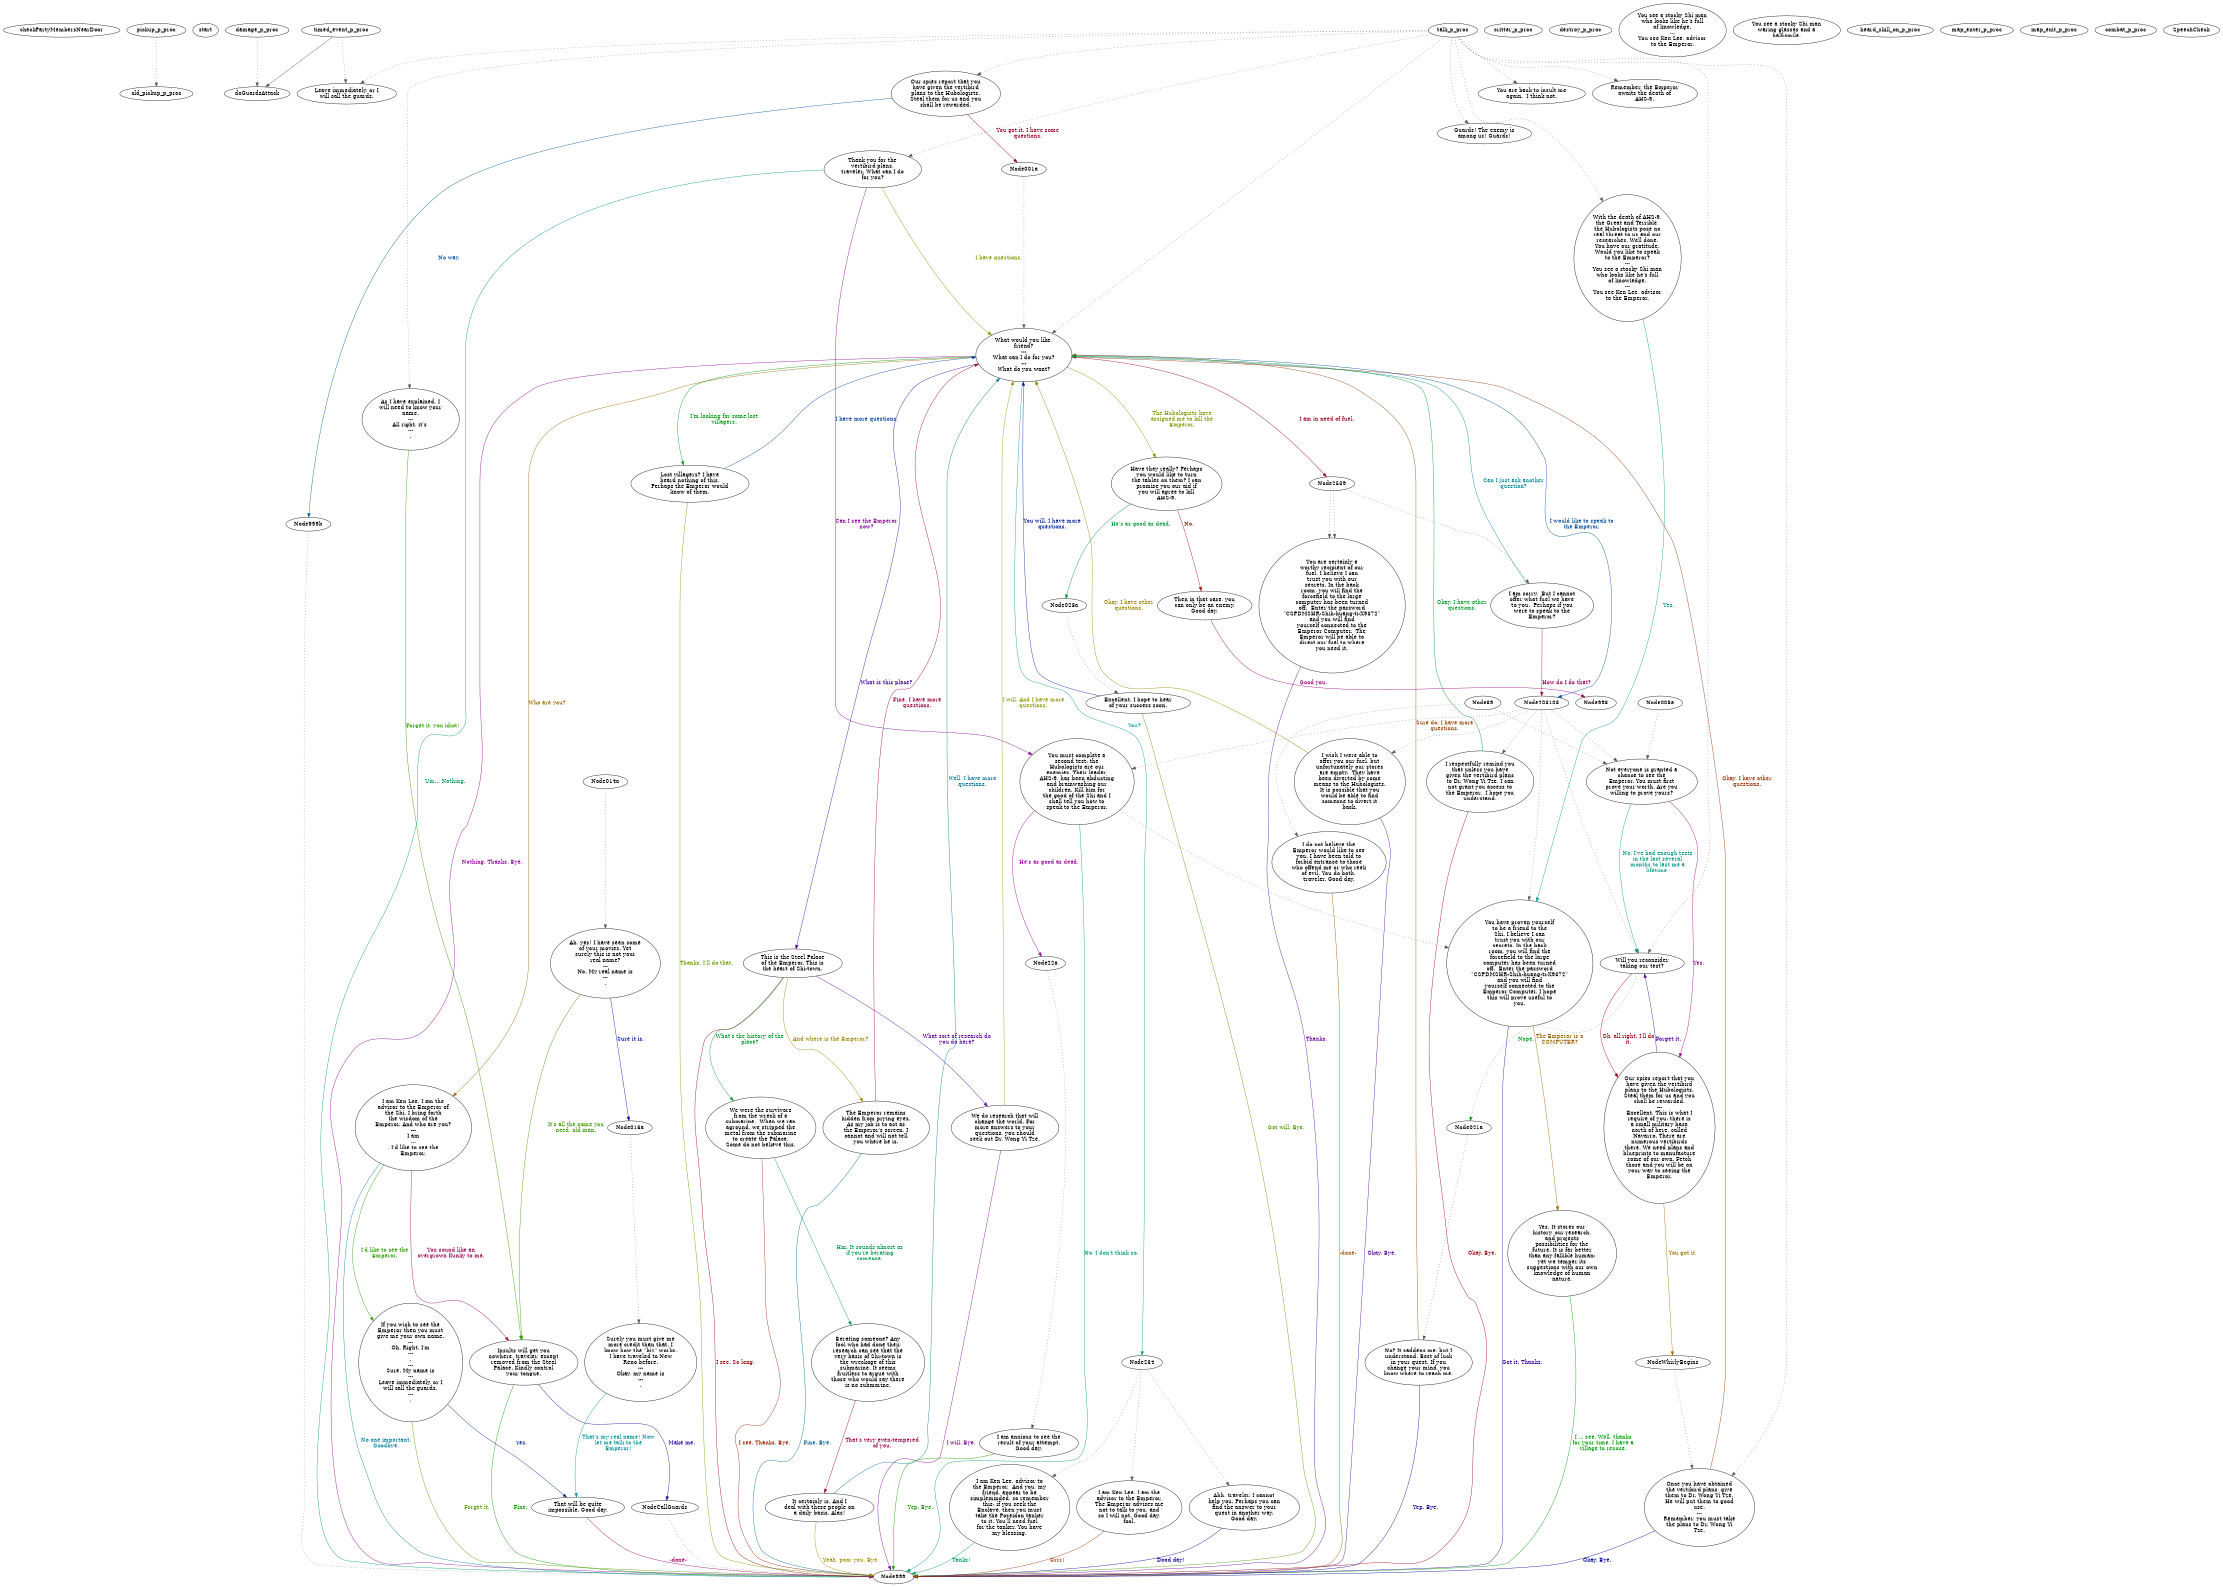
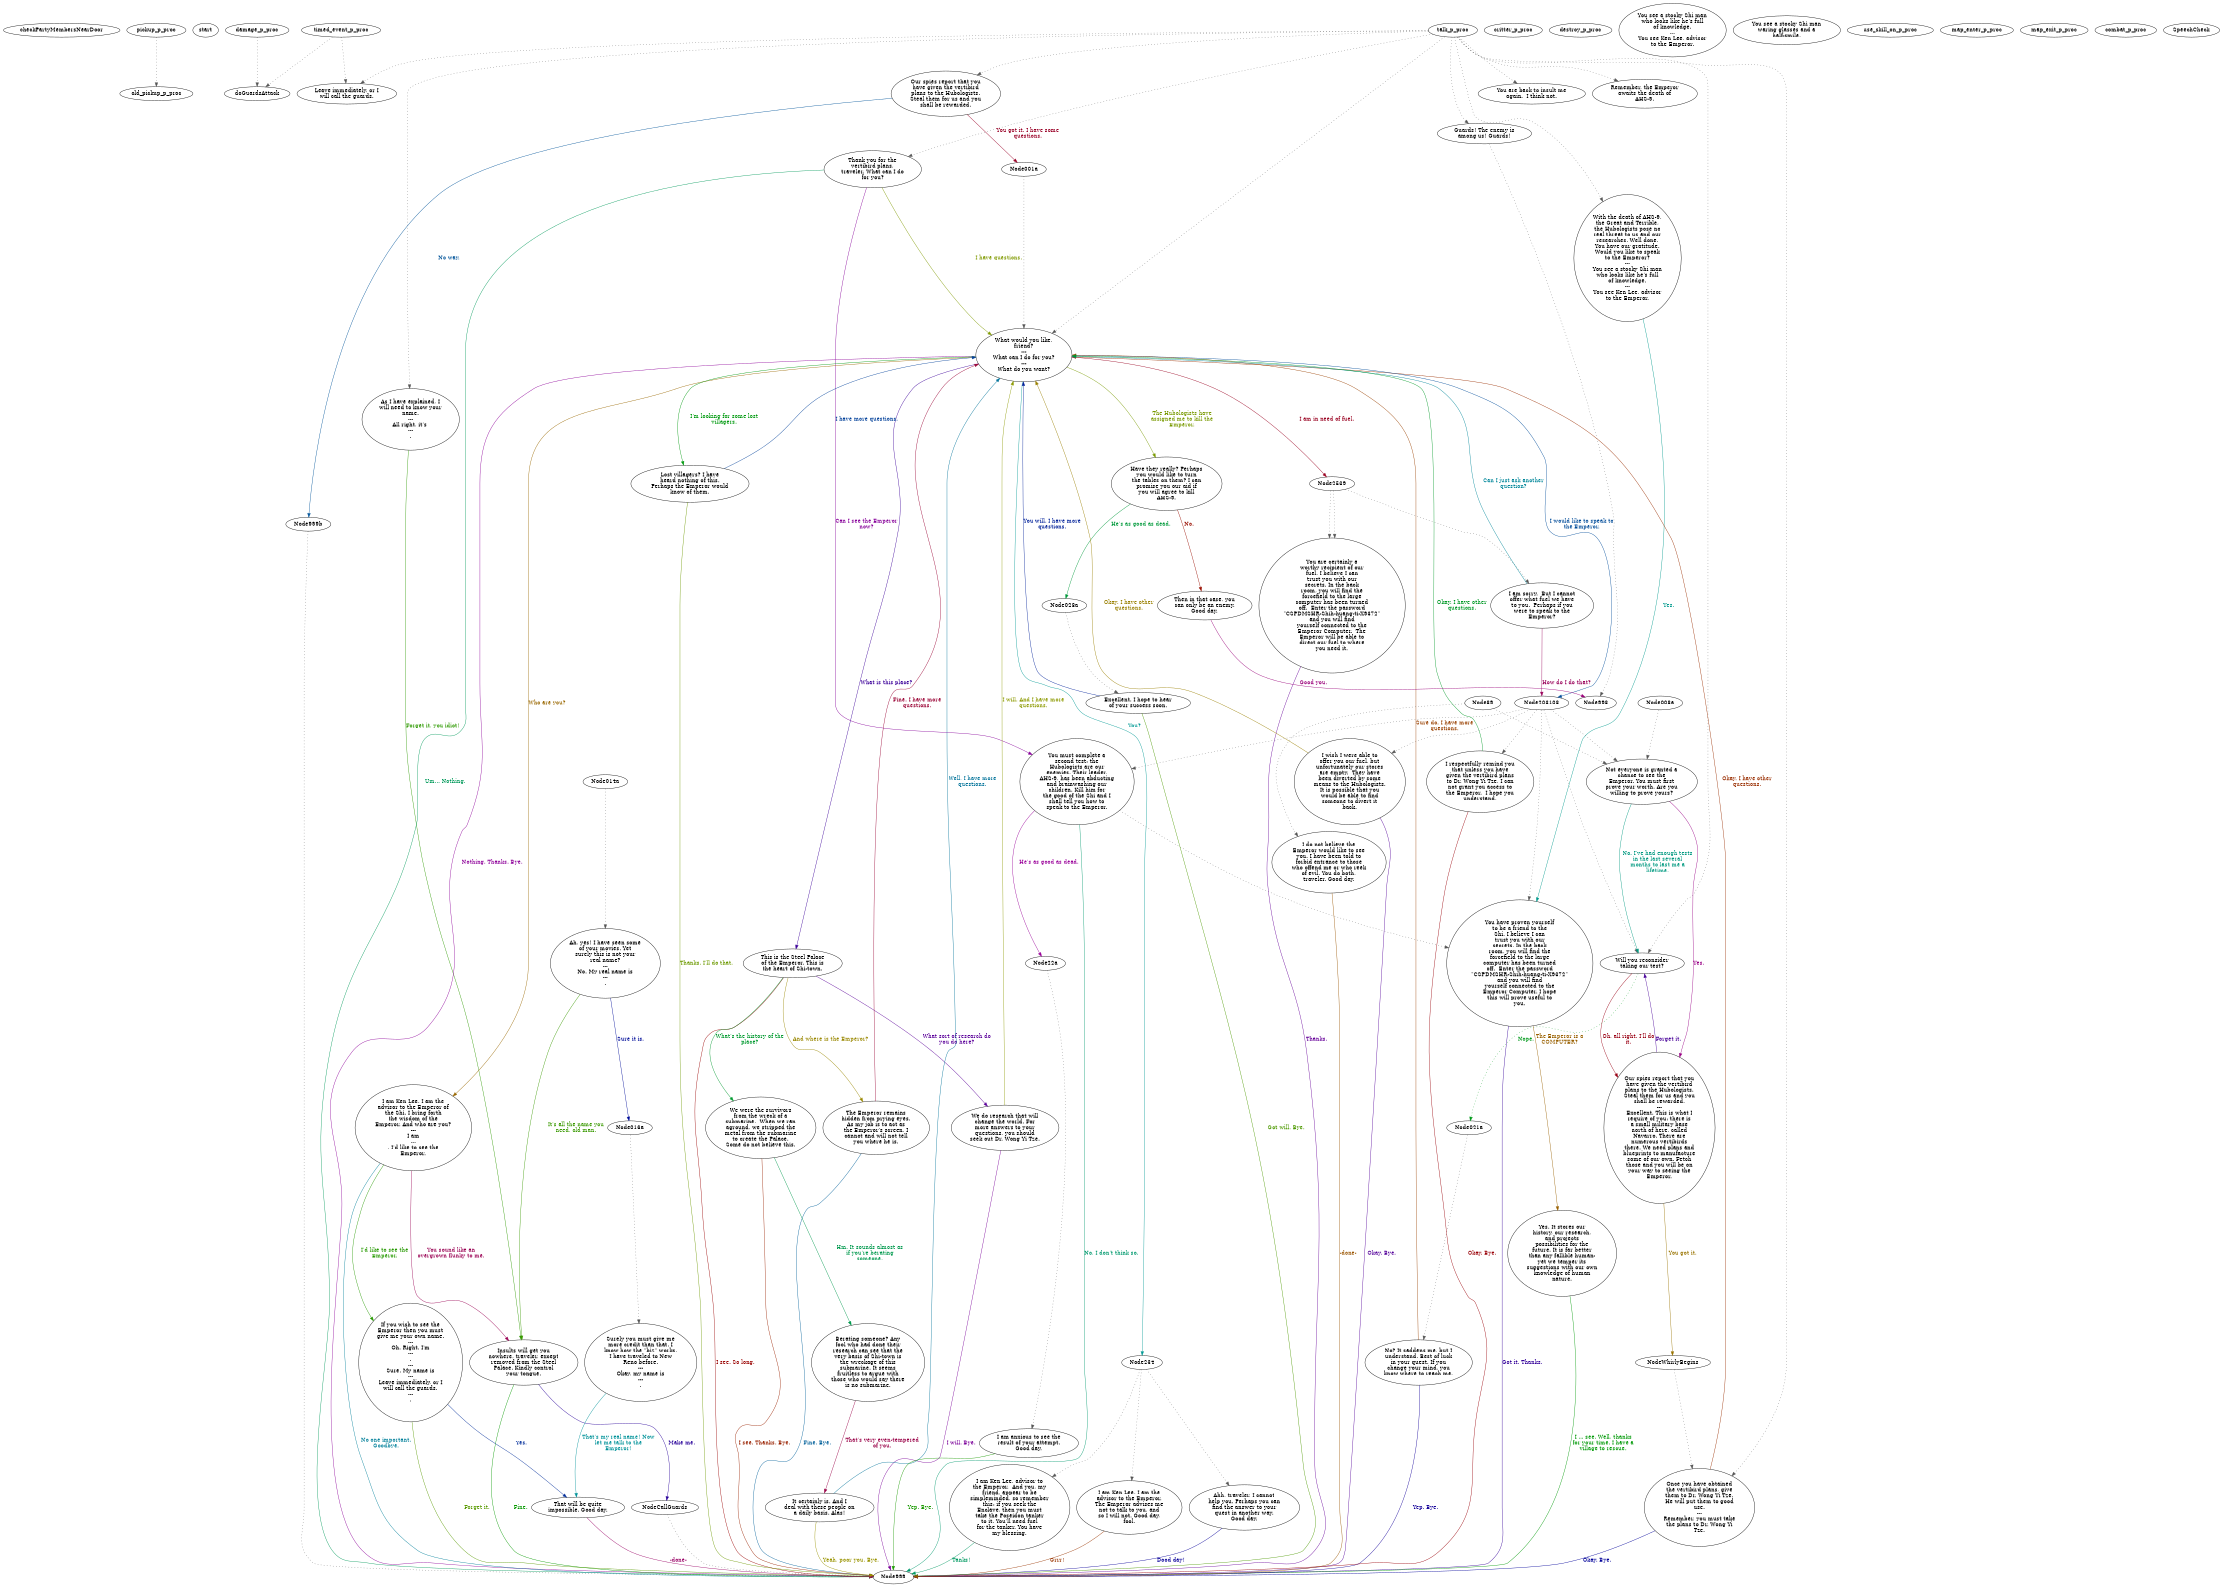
(1890, 30) -> (1890, 30)
(301, 61) -> (301, 61)
none -> (1590, 412)
